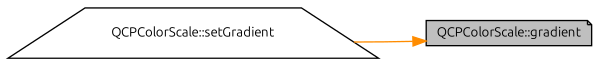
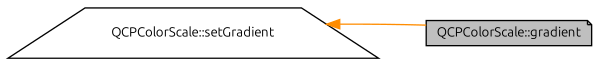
(383, 42) -> (383, 24)
